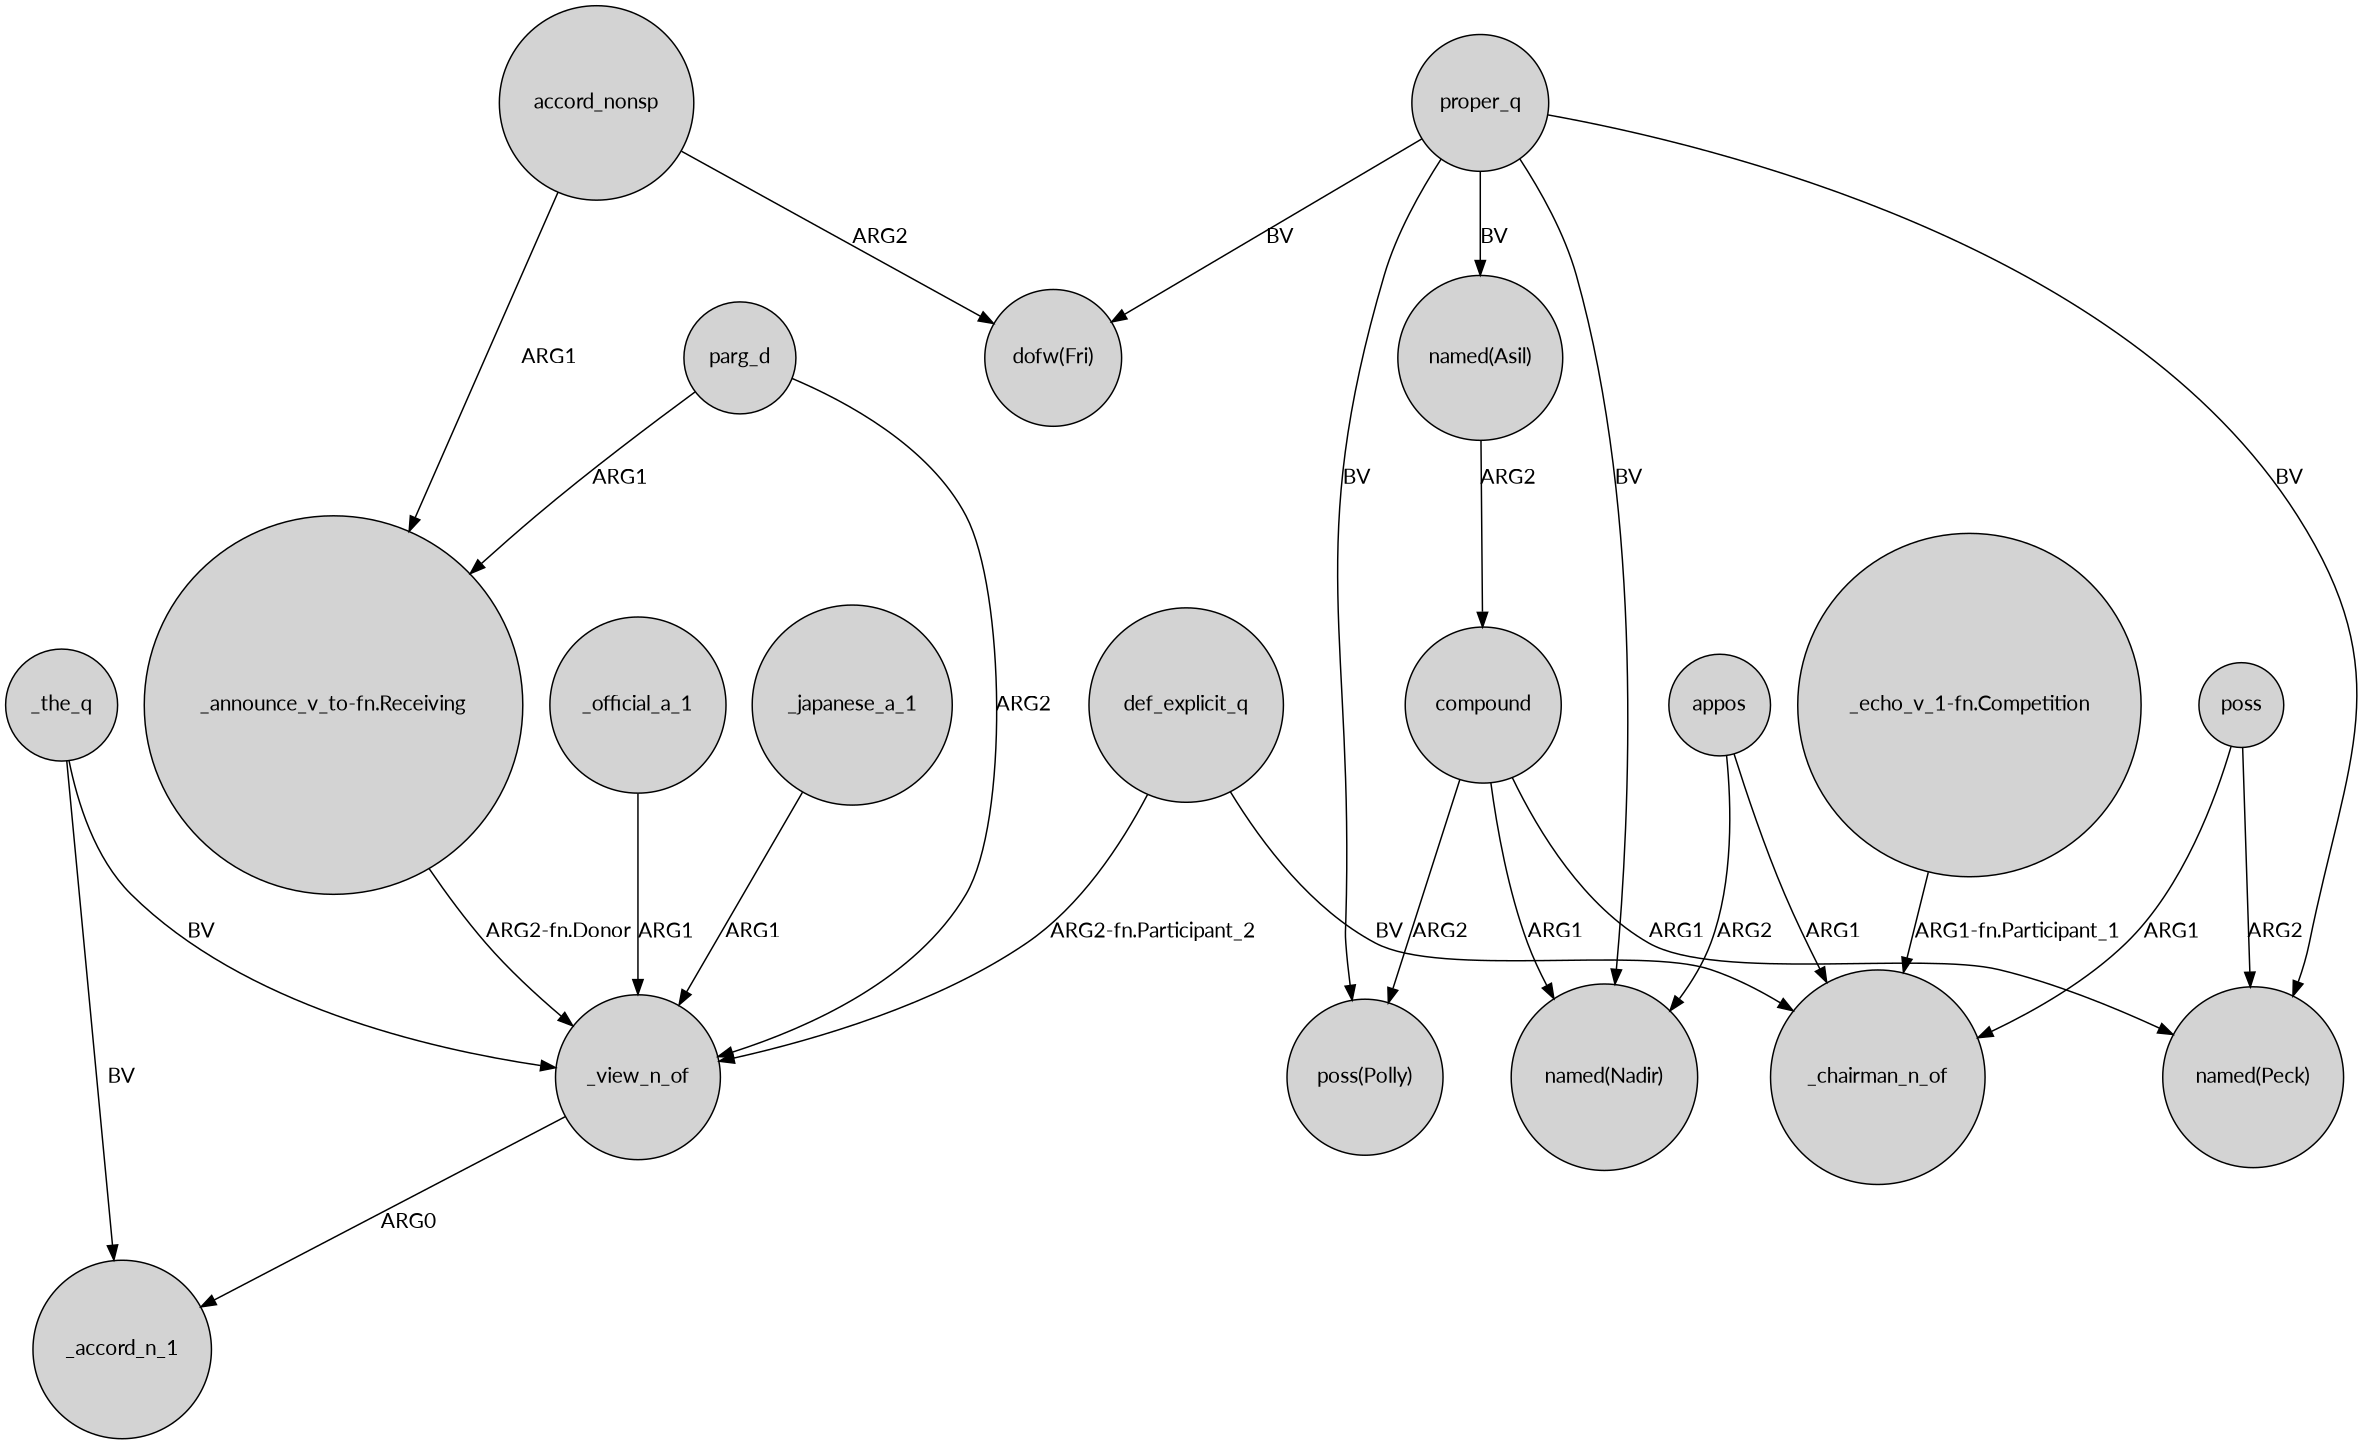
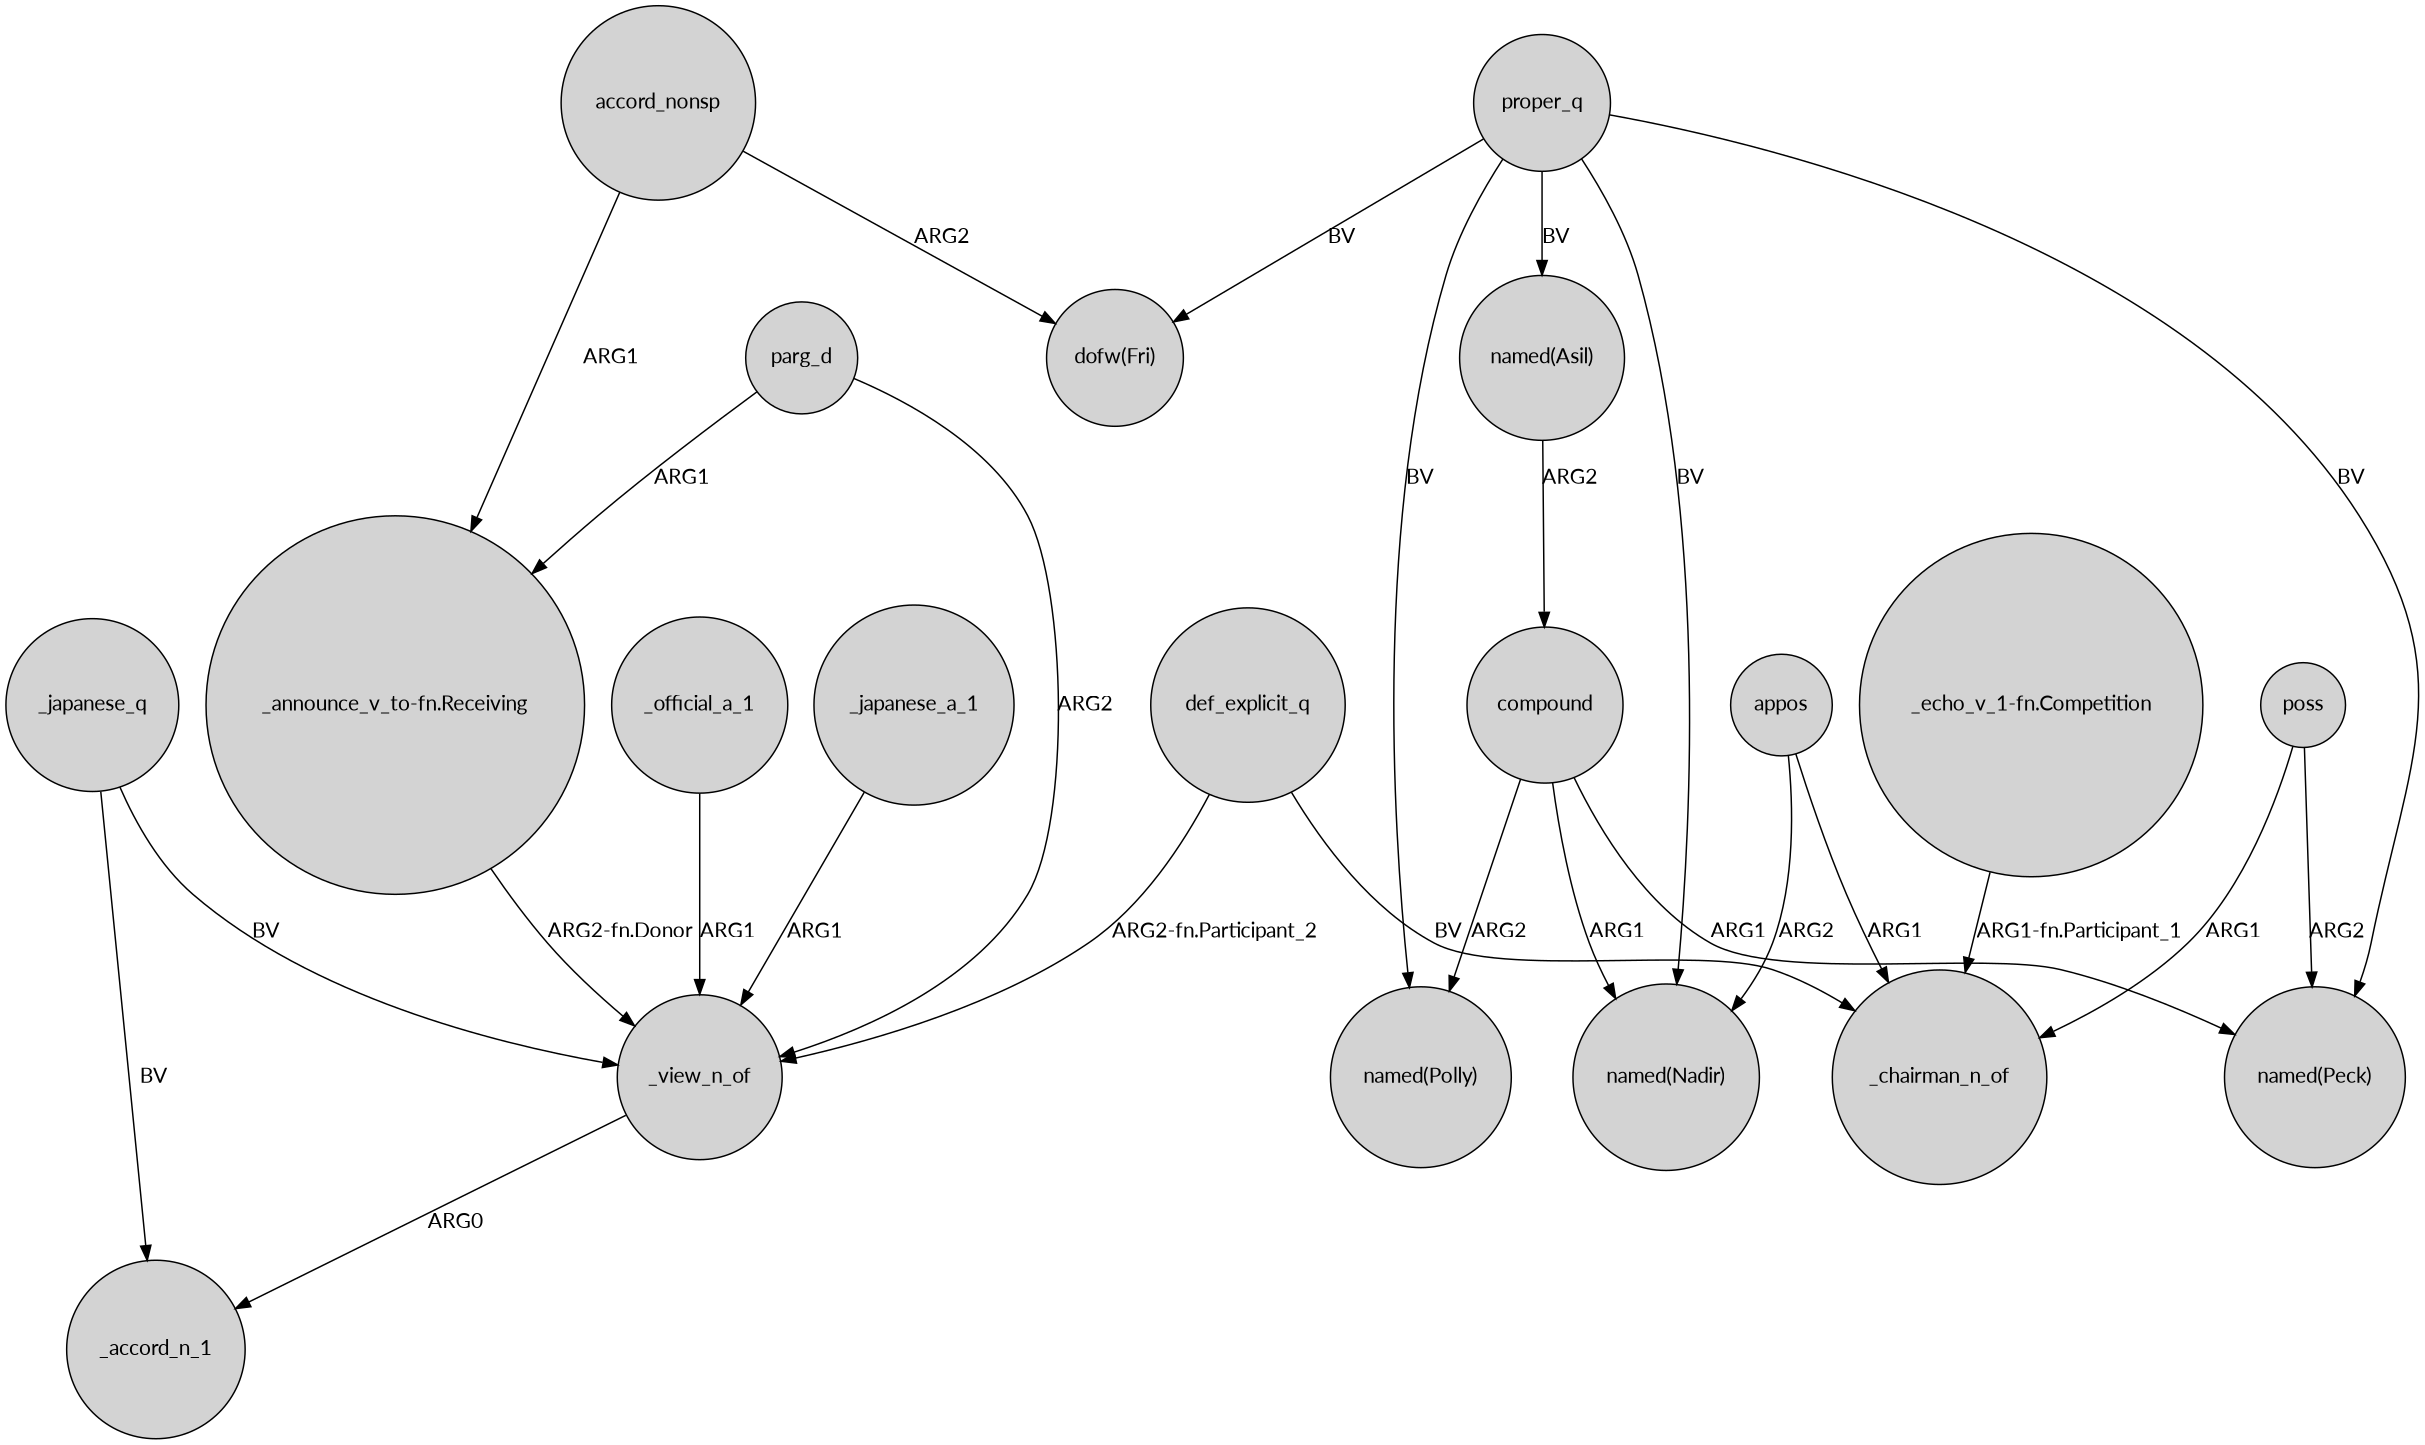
(62, 705) -> (92, 705)
(1365, 1077) -> (1421, 1077)
